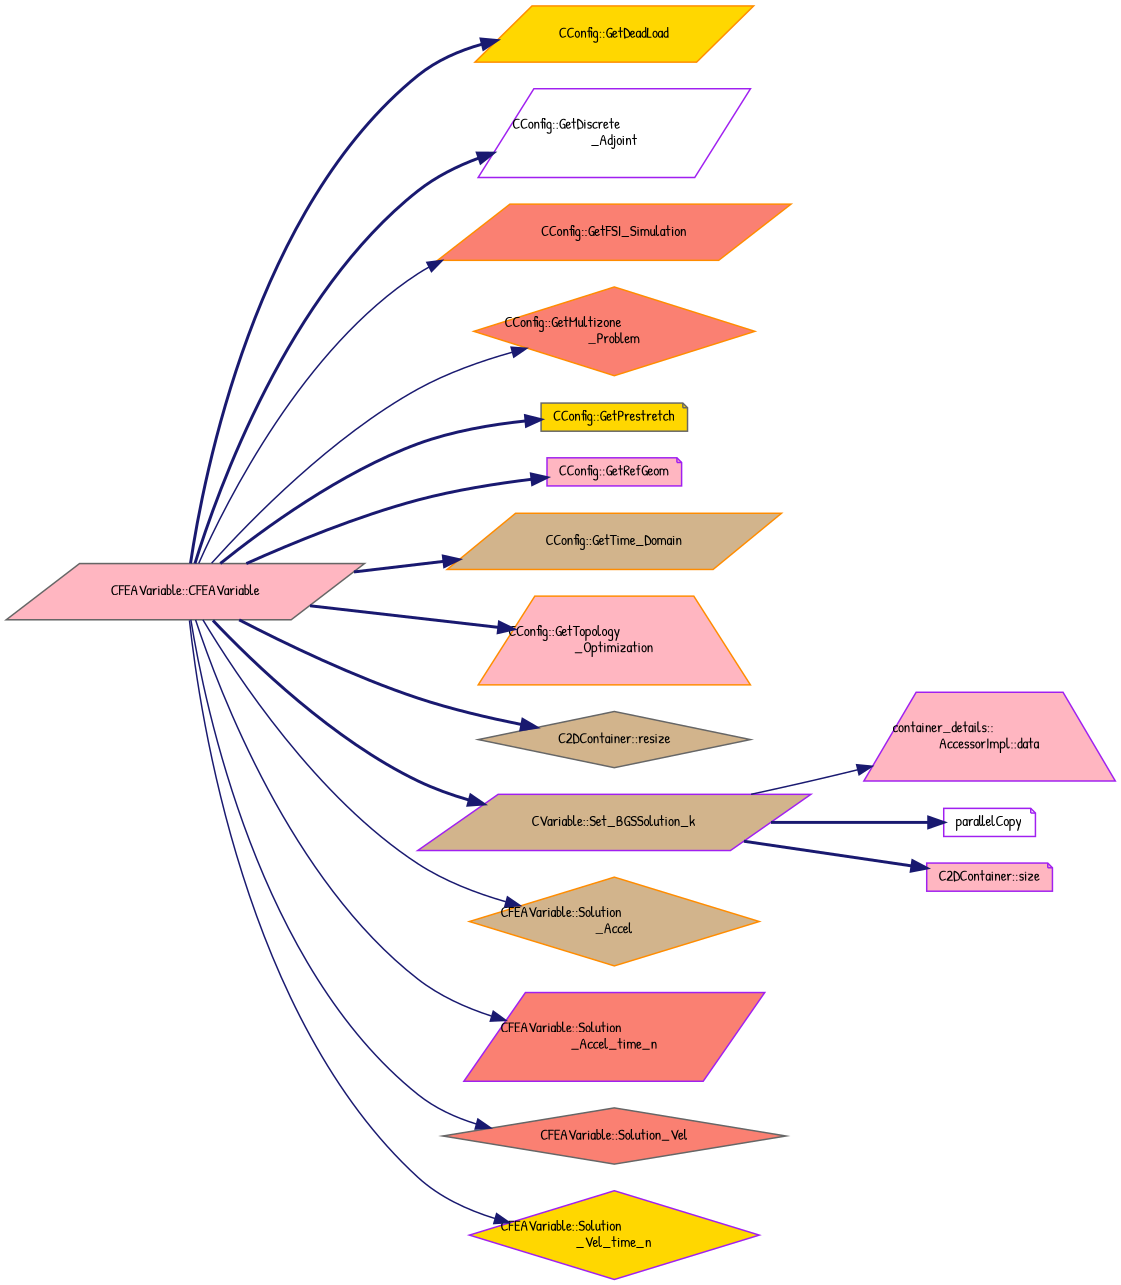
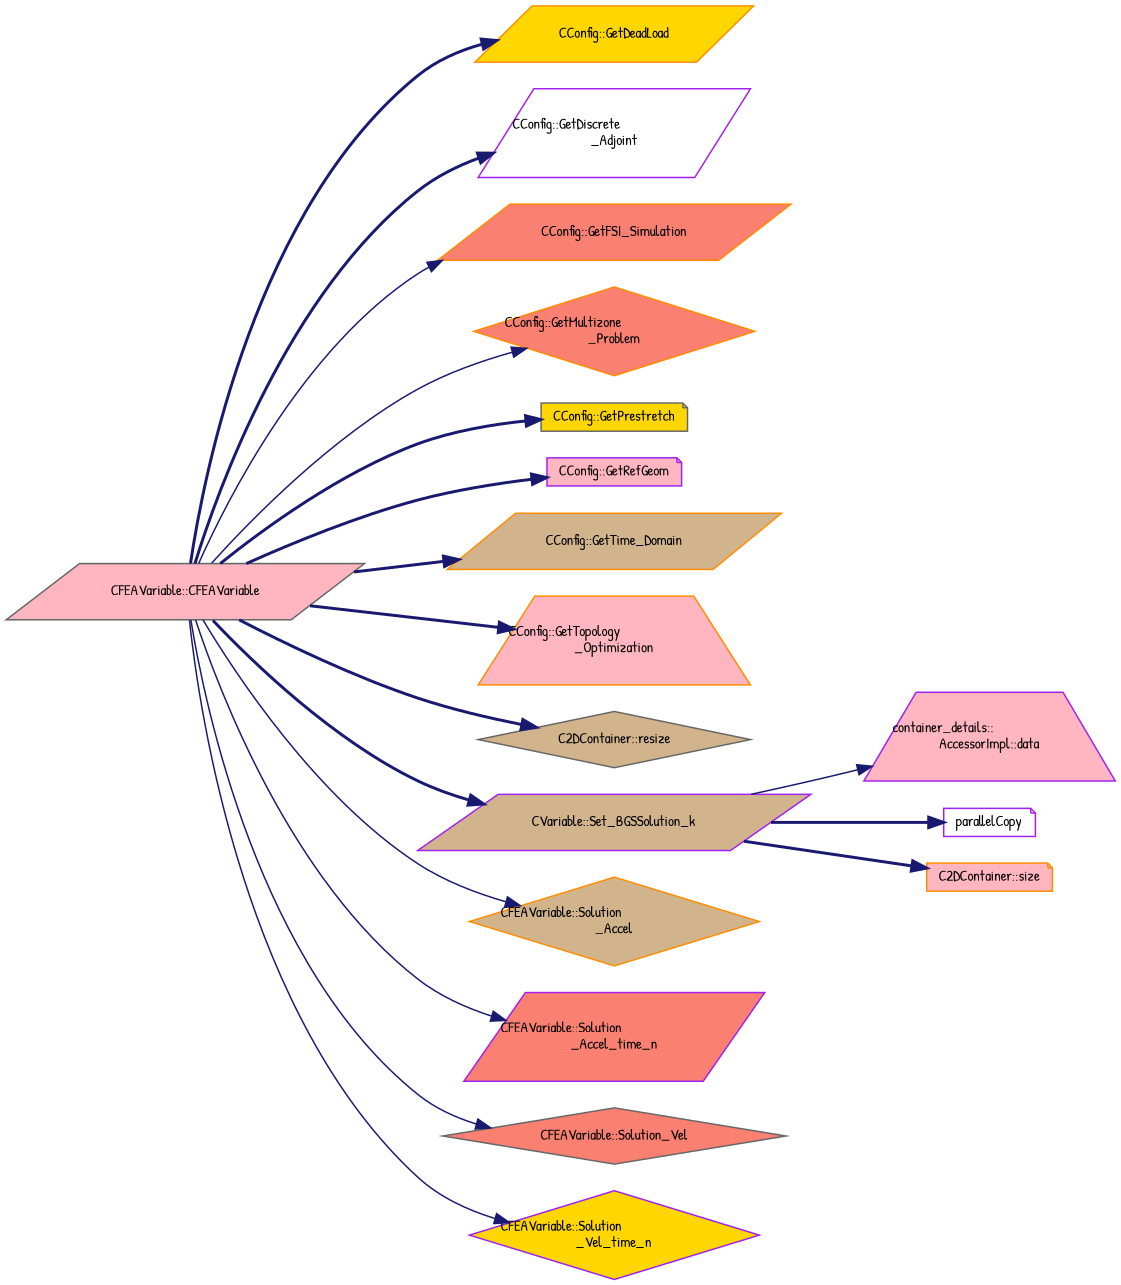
(990, 877) -> (990, 877)
